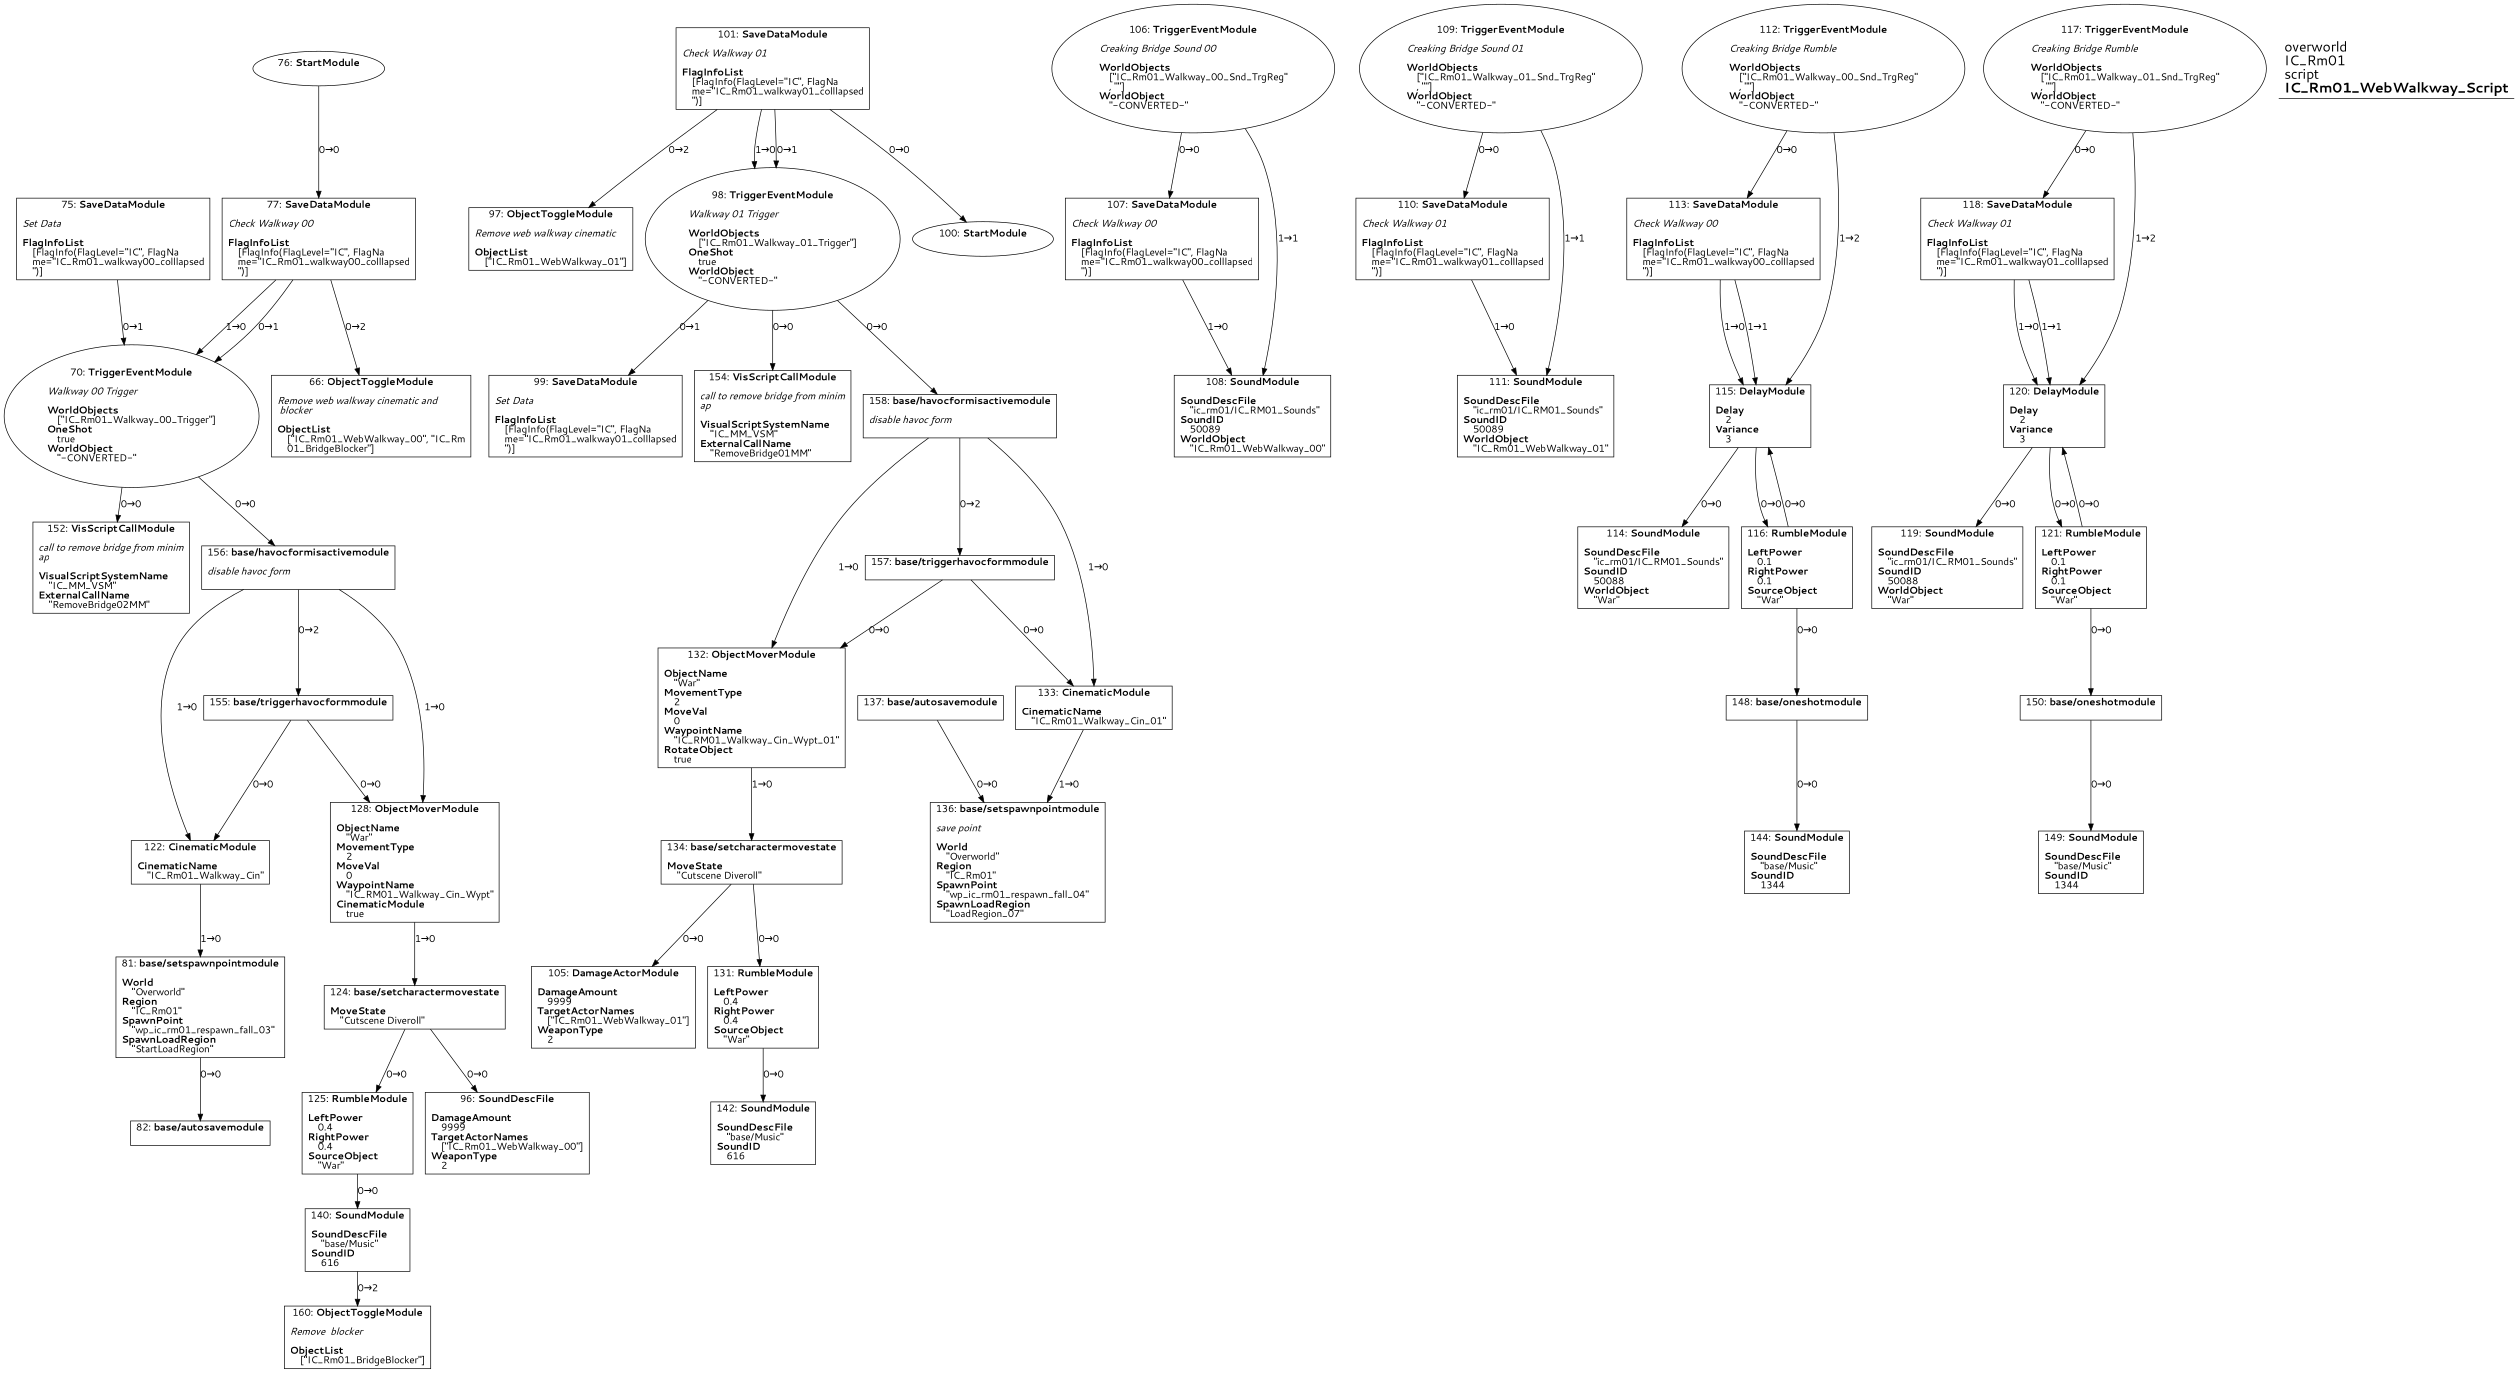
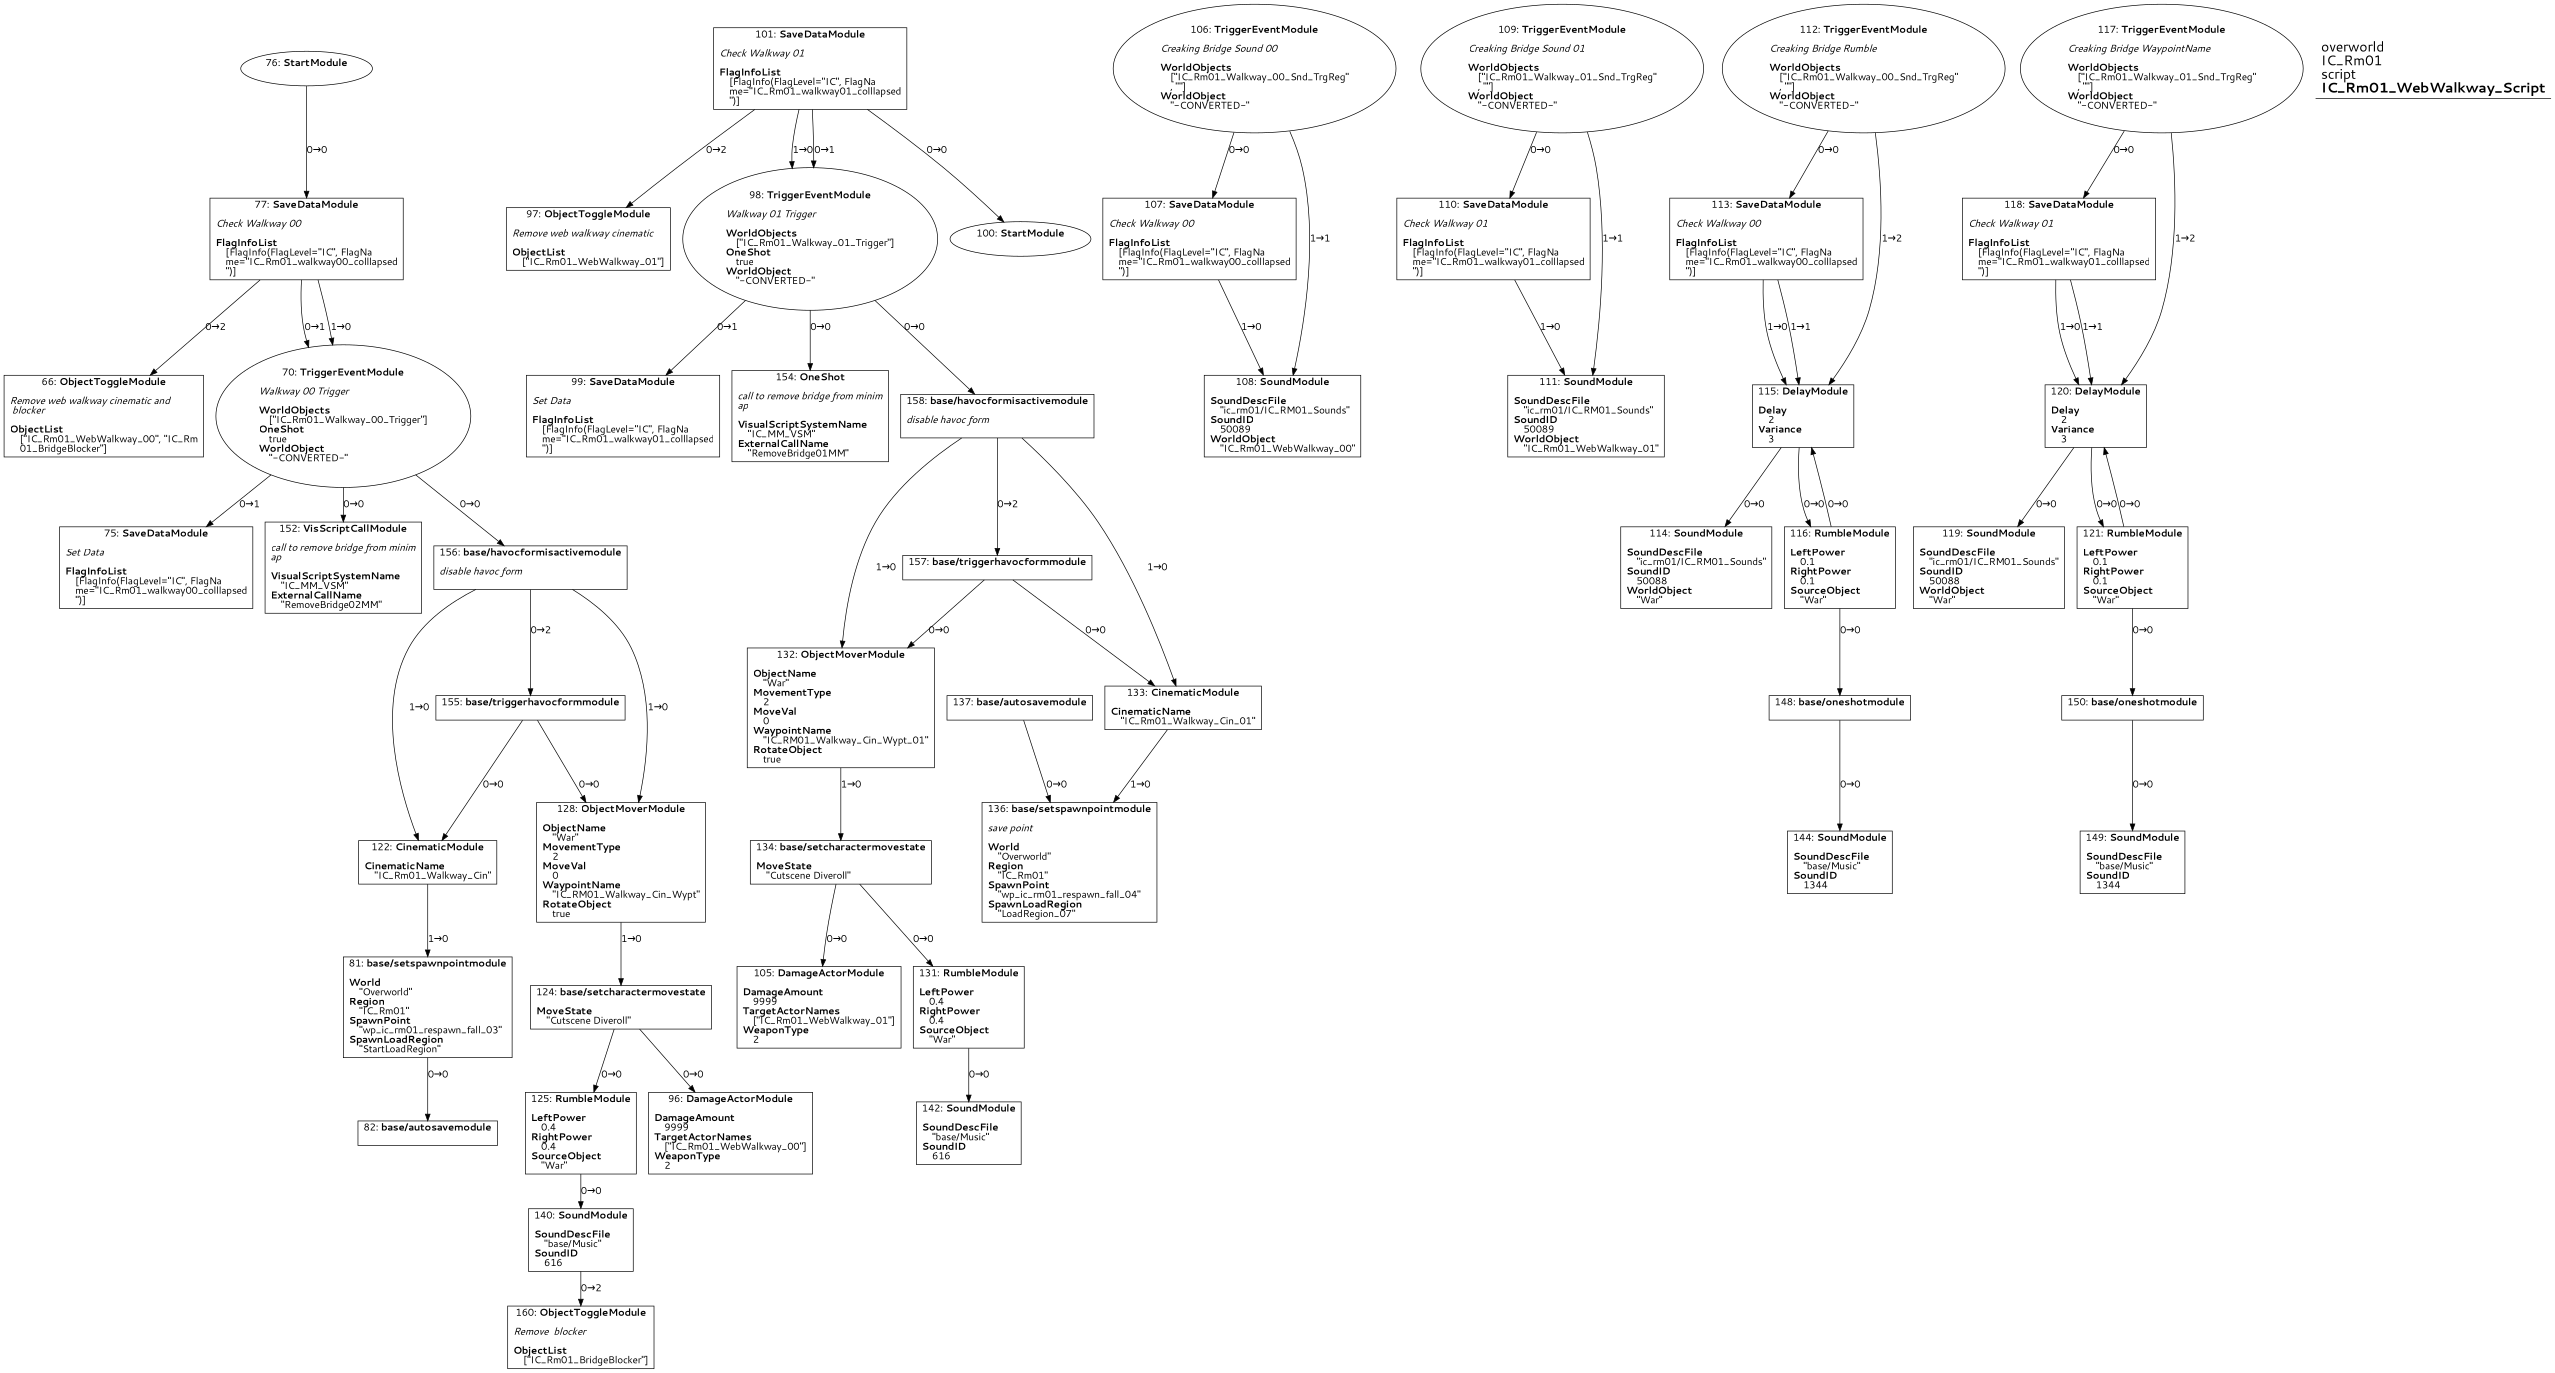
(2084, 49) -> (2139, 49)
(120, 309) -> (241, 499)
(785, 377) -> (822, 377)
(380, 905) -> (577, 905)
(516, 1099) -> (739, 1099)
